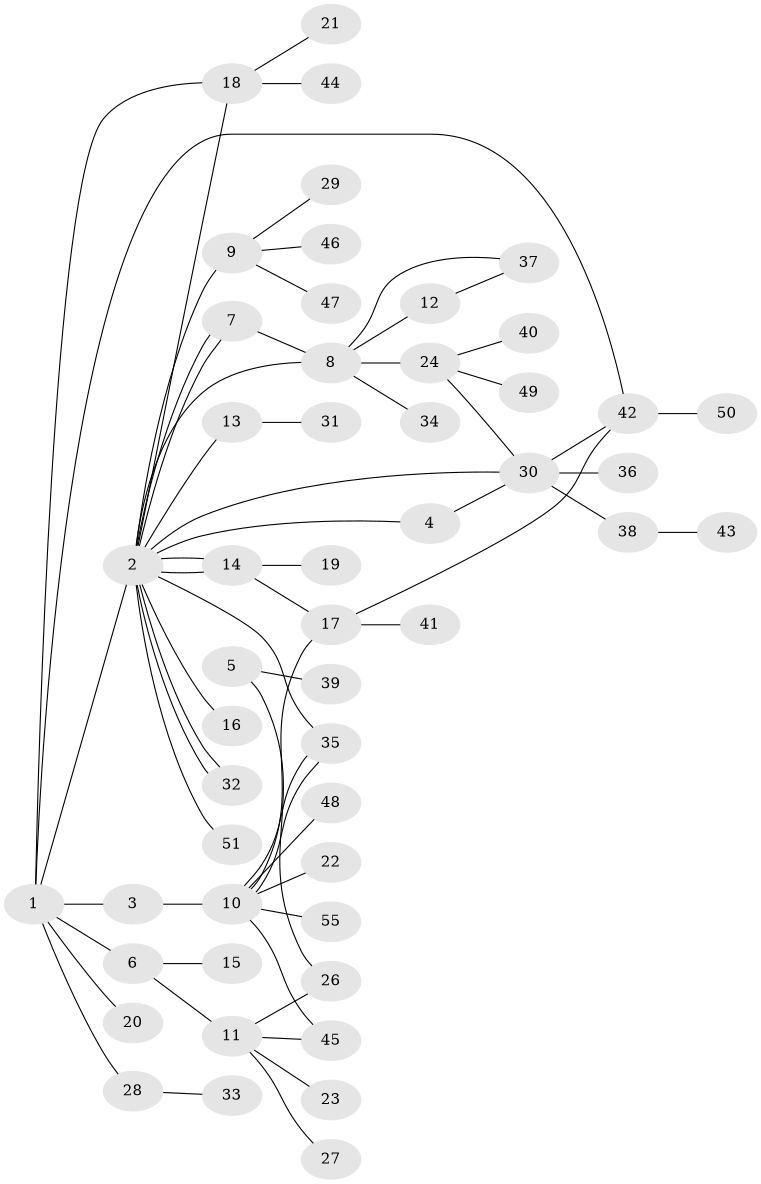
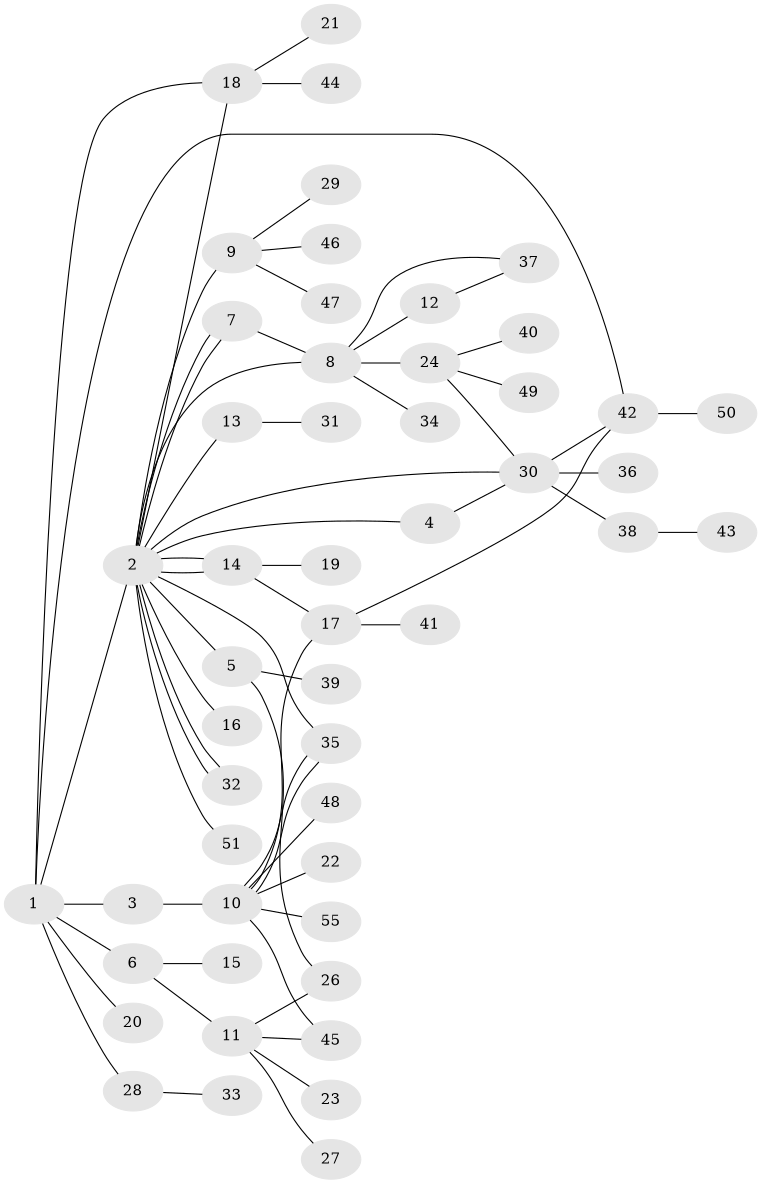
none -> (183, 616)
